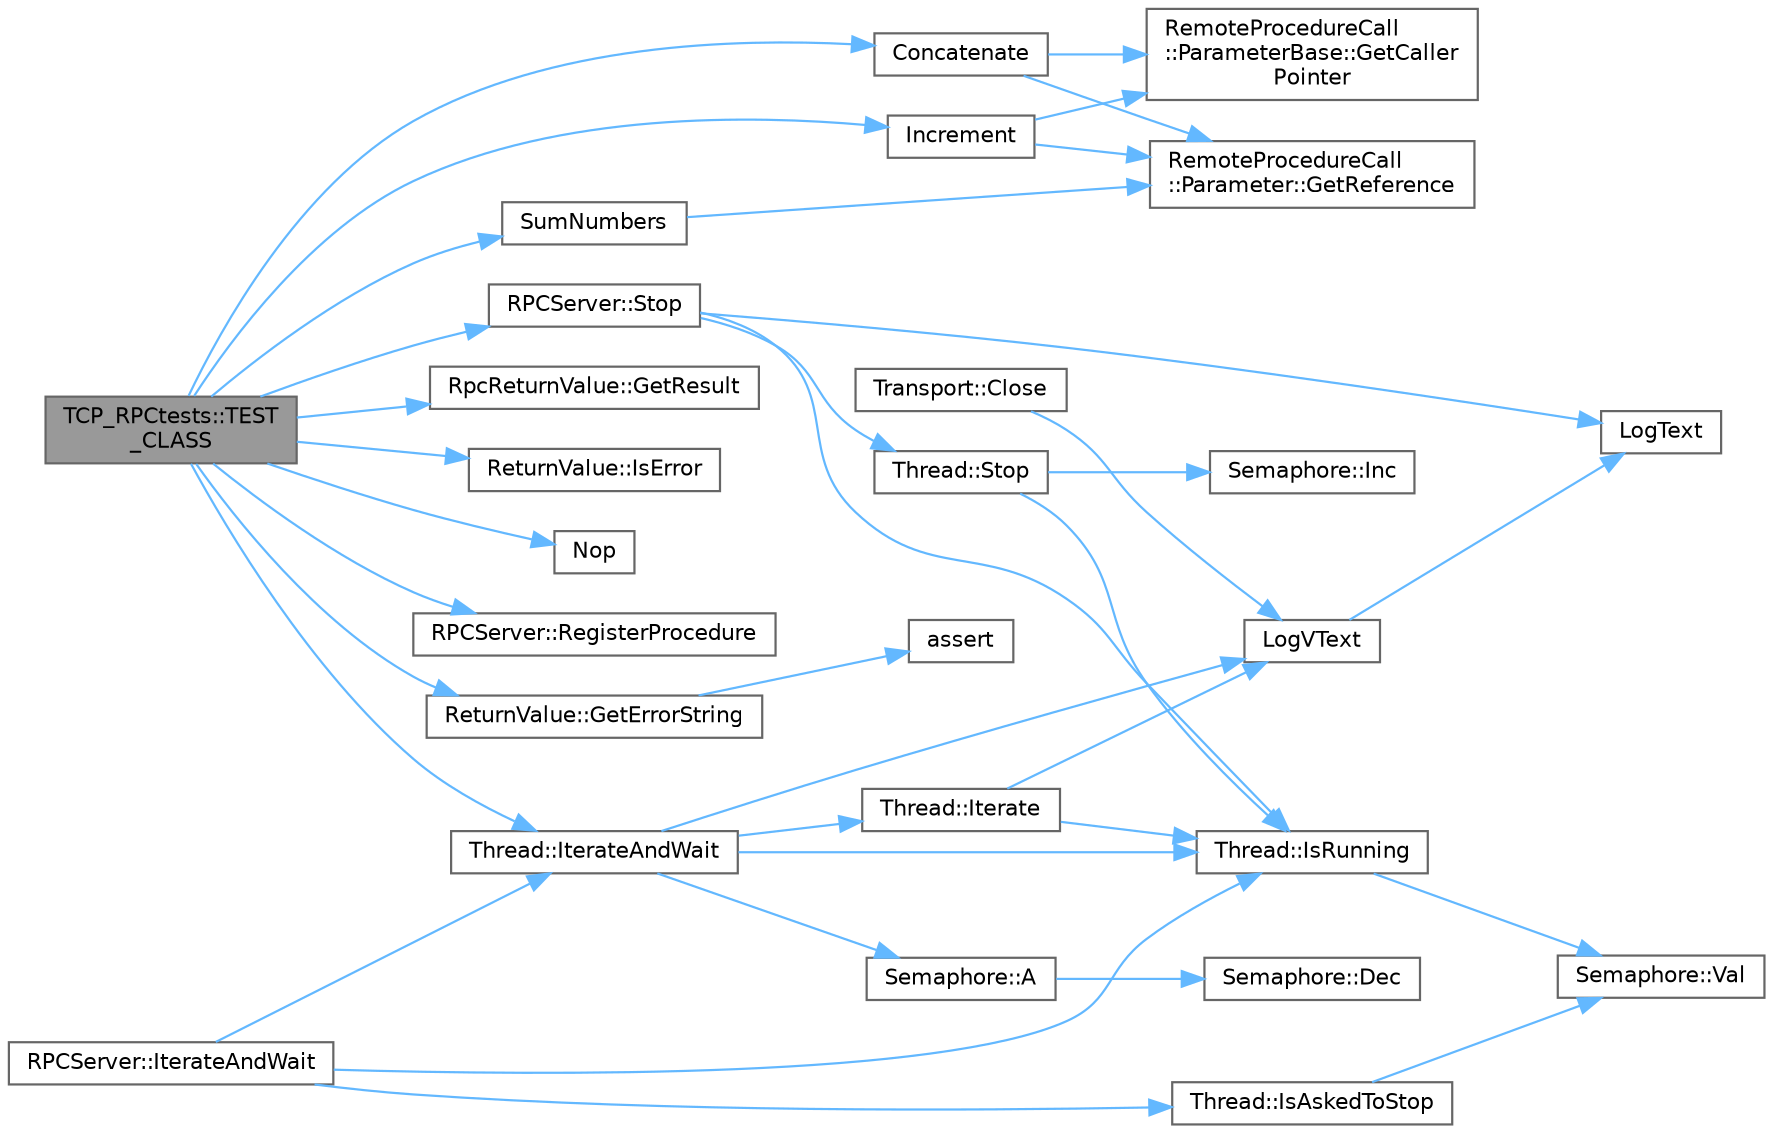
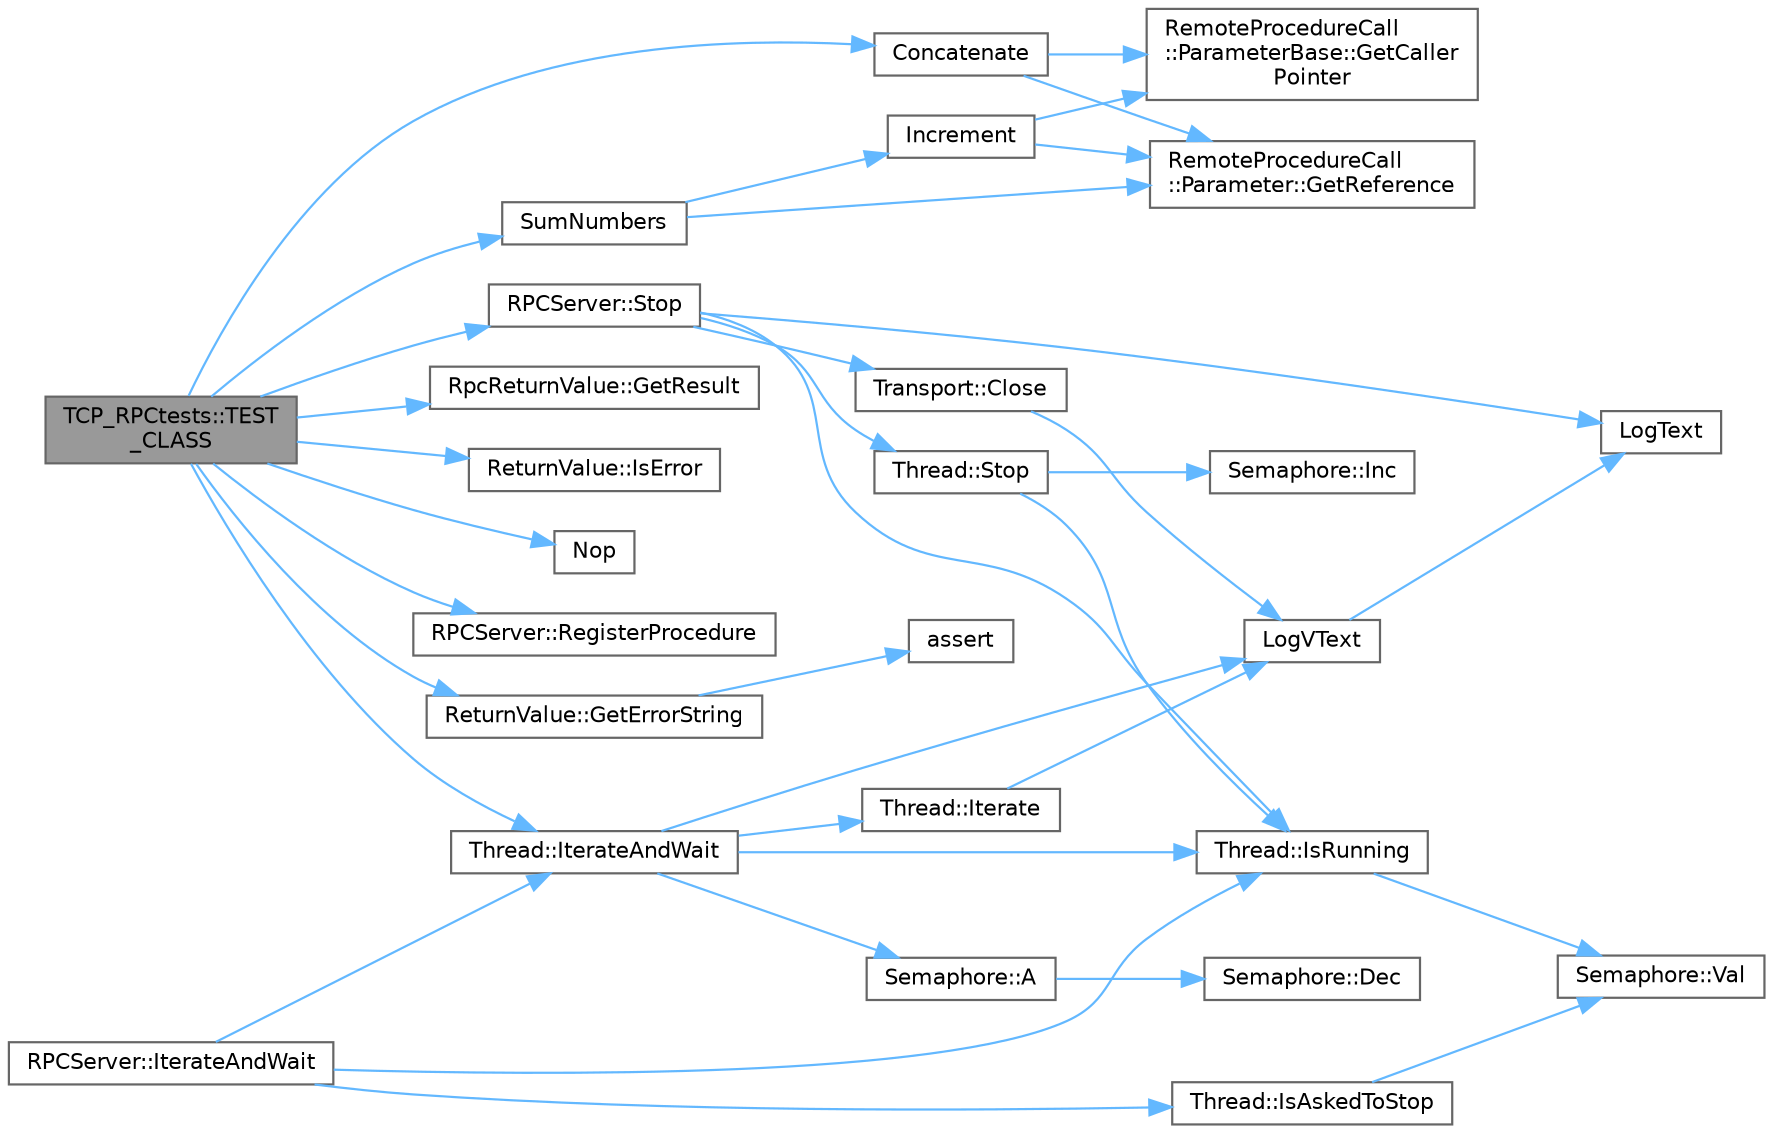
(483, 155) -> (775, 181)
none -> (808, 353)
(1117, 829) -> none
